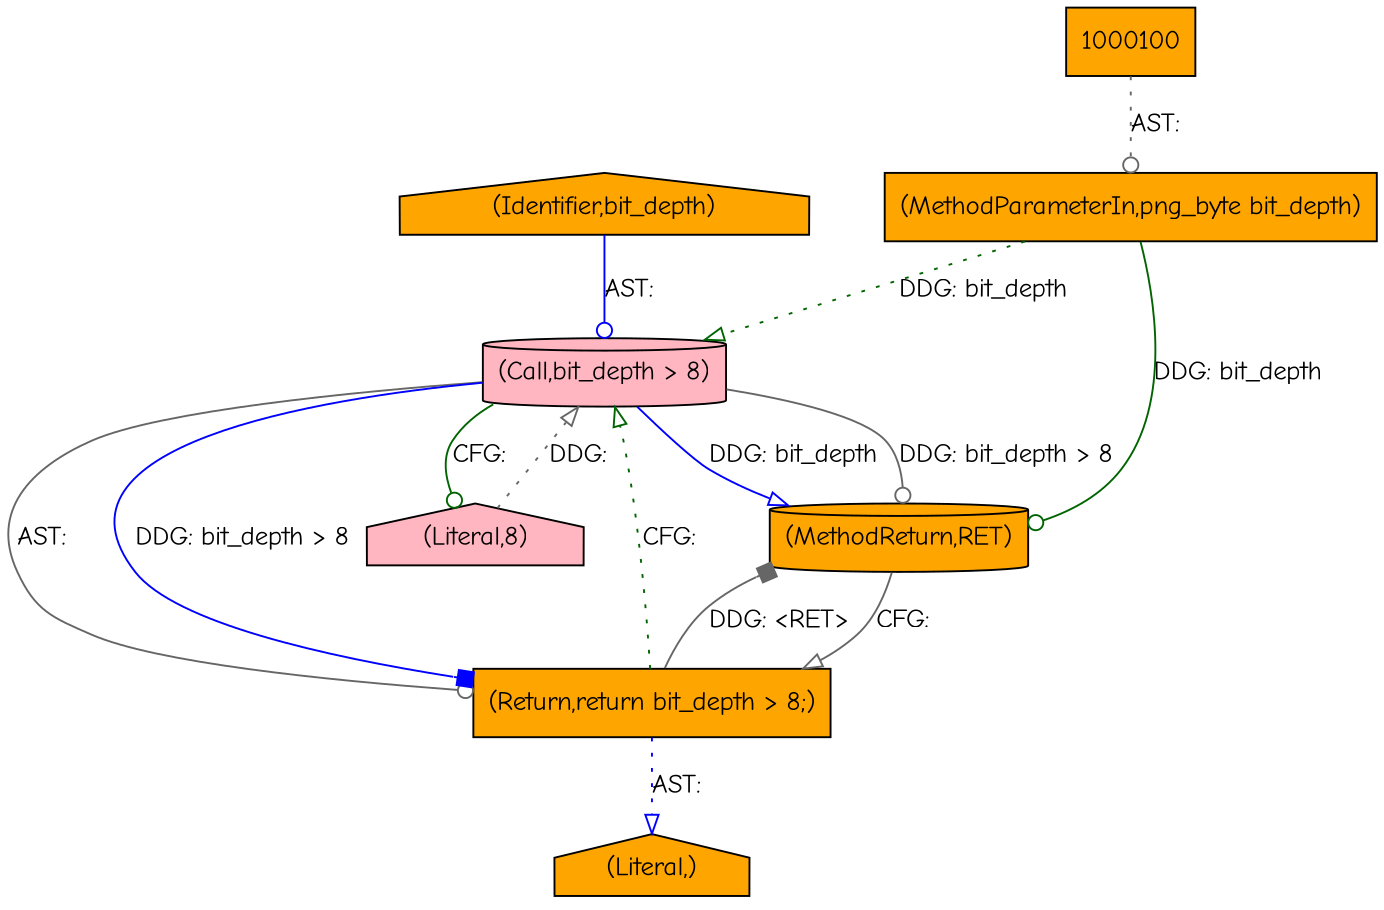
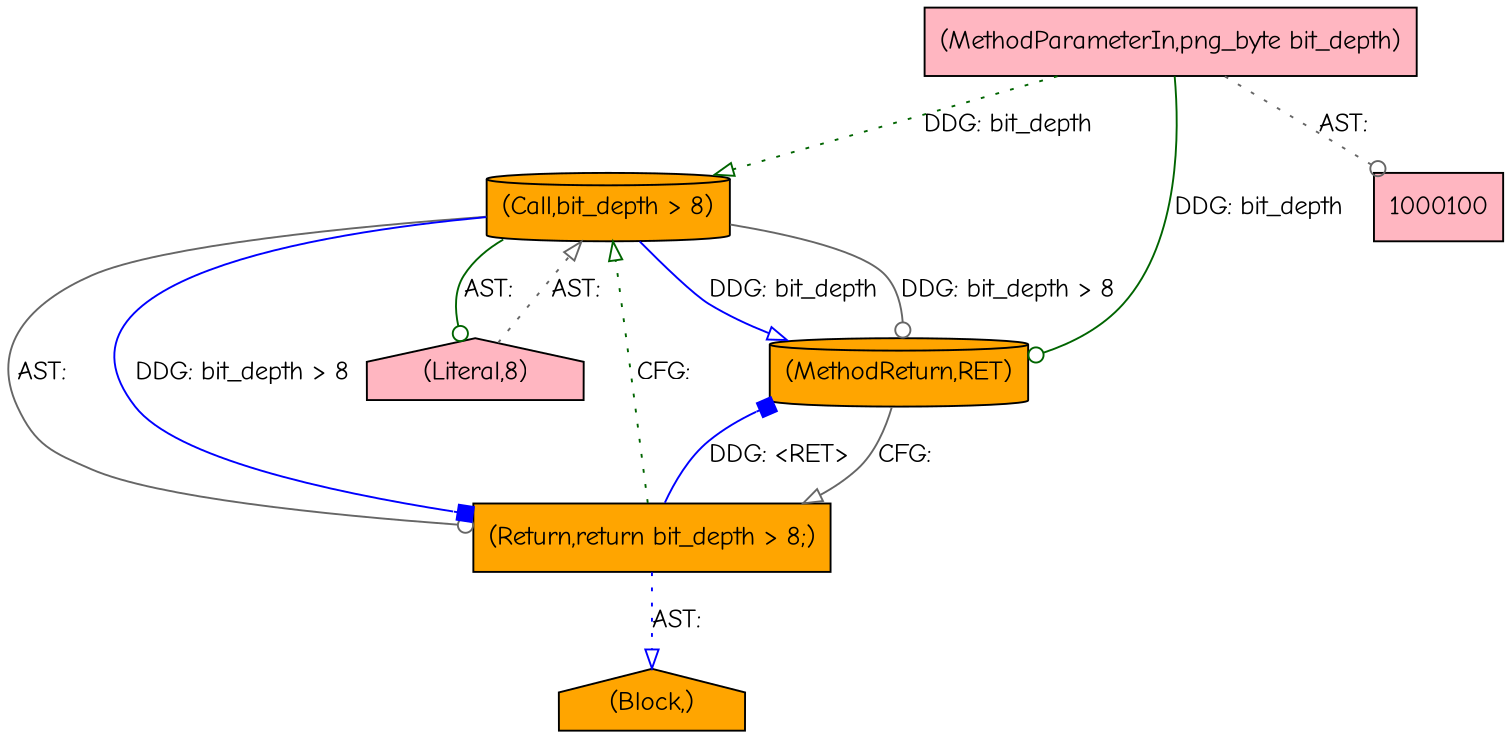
(1131, 42) -> (1439, 207)
(1131, 117) -> (1298, 120)
(604, 207) -> none
(1131, 207) -> (1171, 42)
(604, 372) -> (608, 207)
(484, 455) -> (493, 290)
(583, 455) -> (581, 290)
(701, 613) -> (701, 448)
(652, 868) -> (652, 703)
